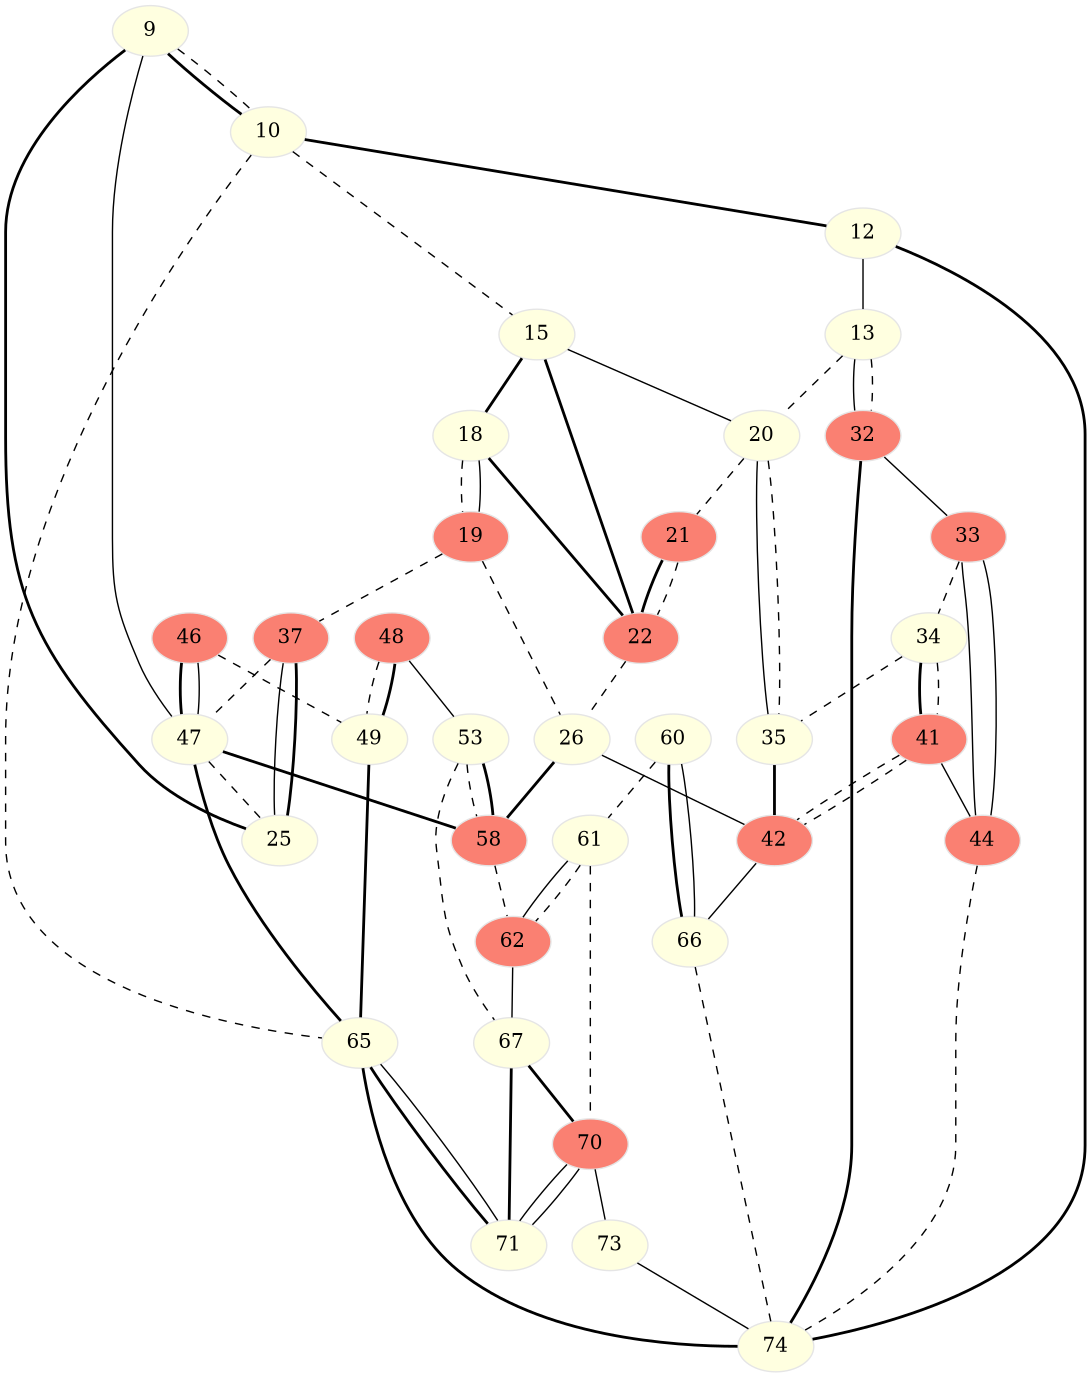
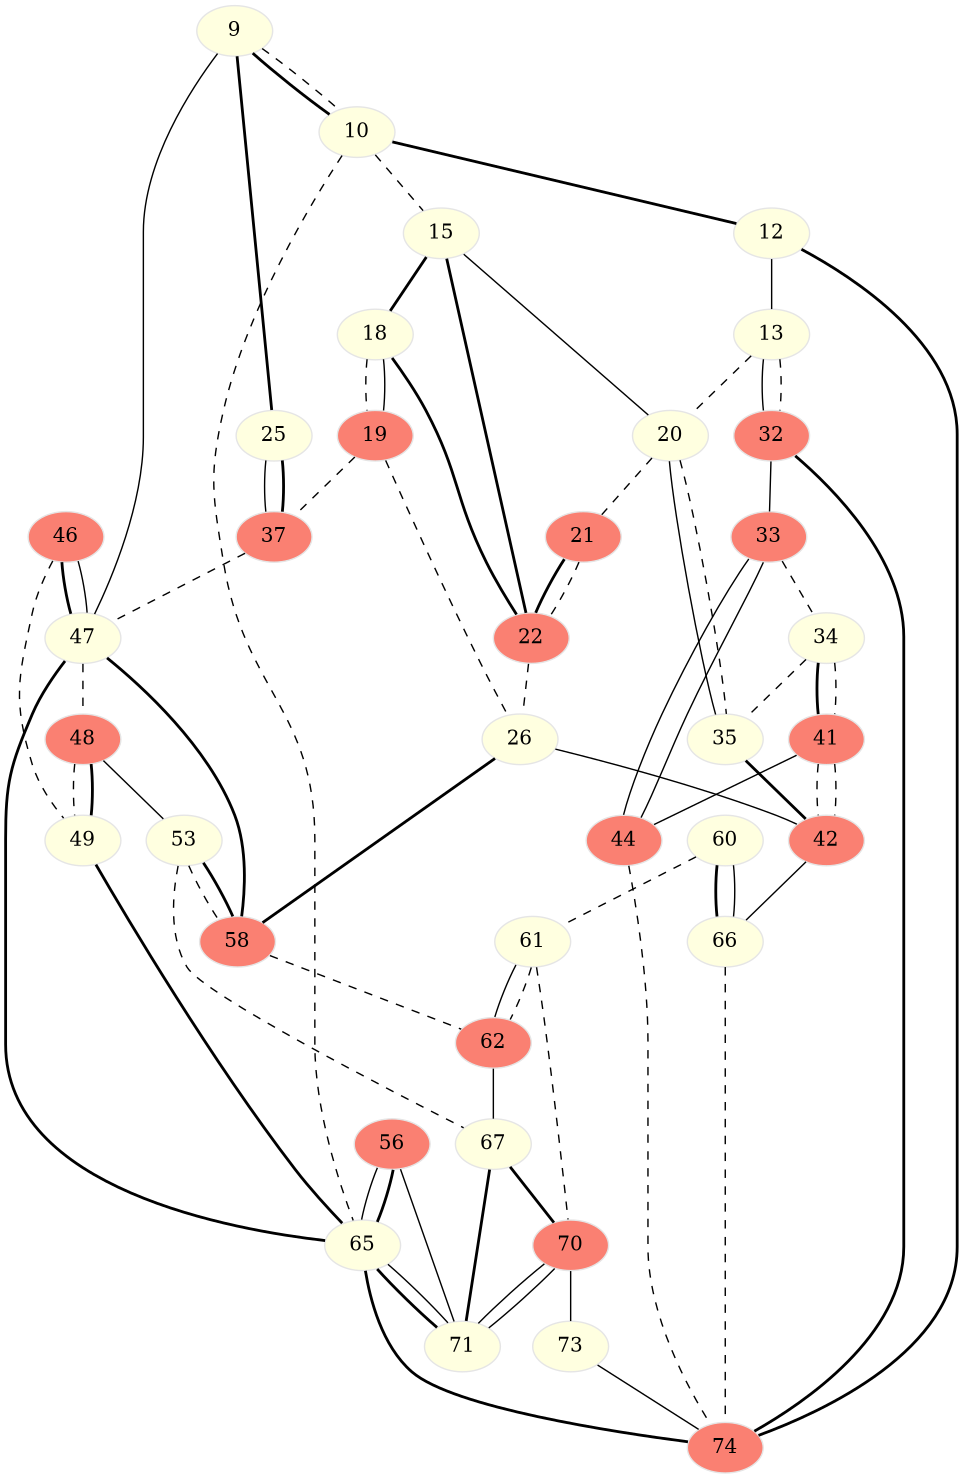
(235, 790) -> (83, 689)
none -> (392, 1144)
(776, 1347) -> (725, 1448)
